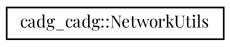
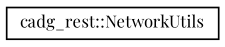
(115, 23) -> (113, 23)
